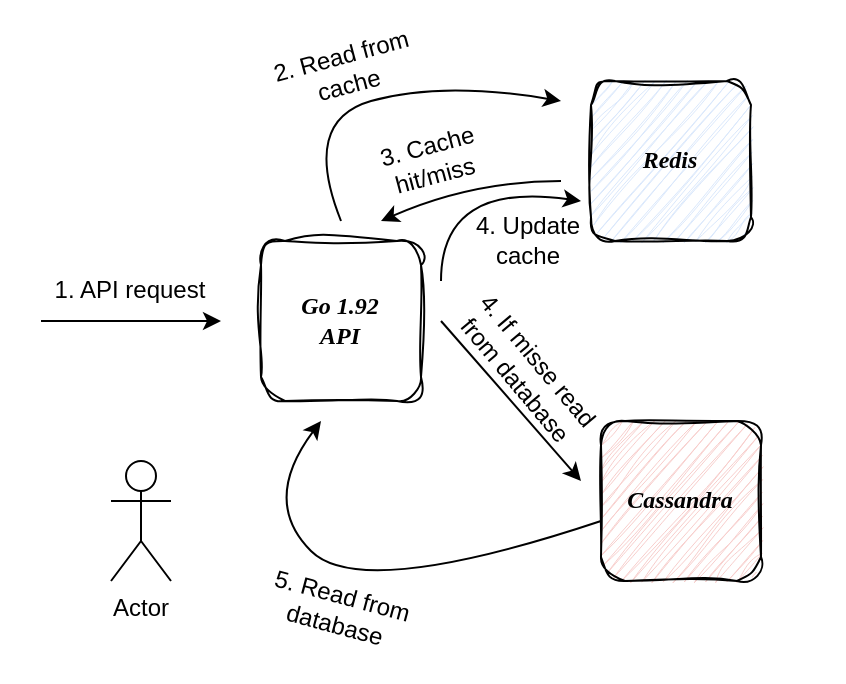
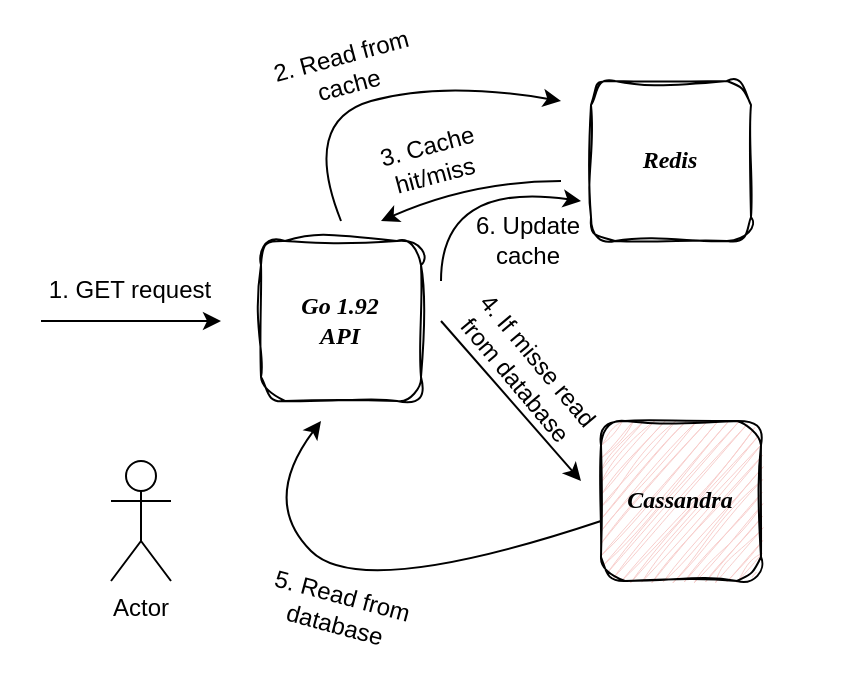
(671, 161) -> (671, 161)
(529, 241) -> (529, 241)
(131, 291) -> (131, 291)
